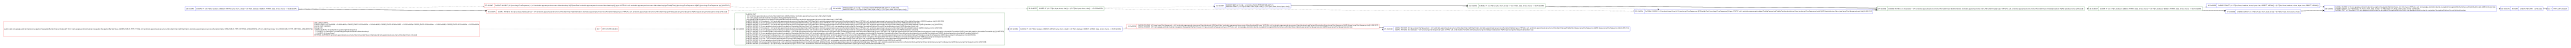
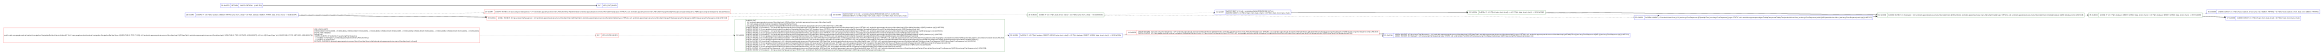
(2410, 9) -> none
